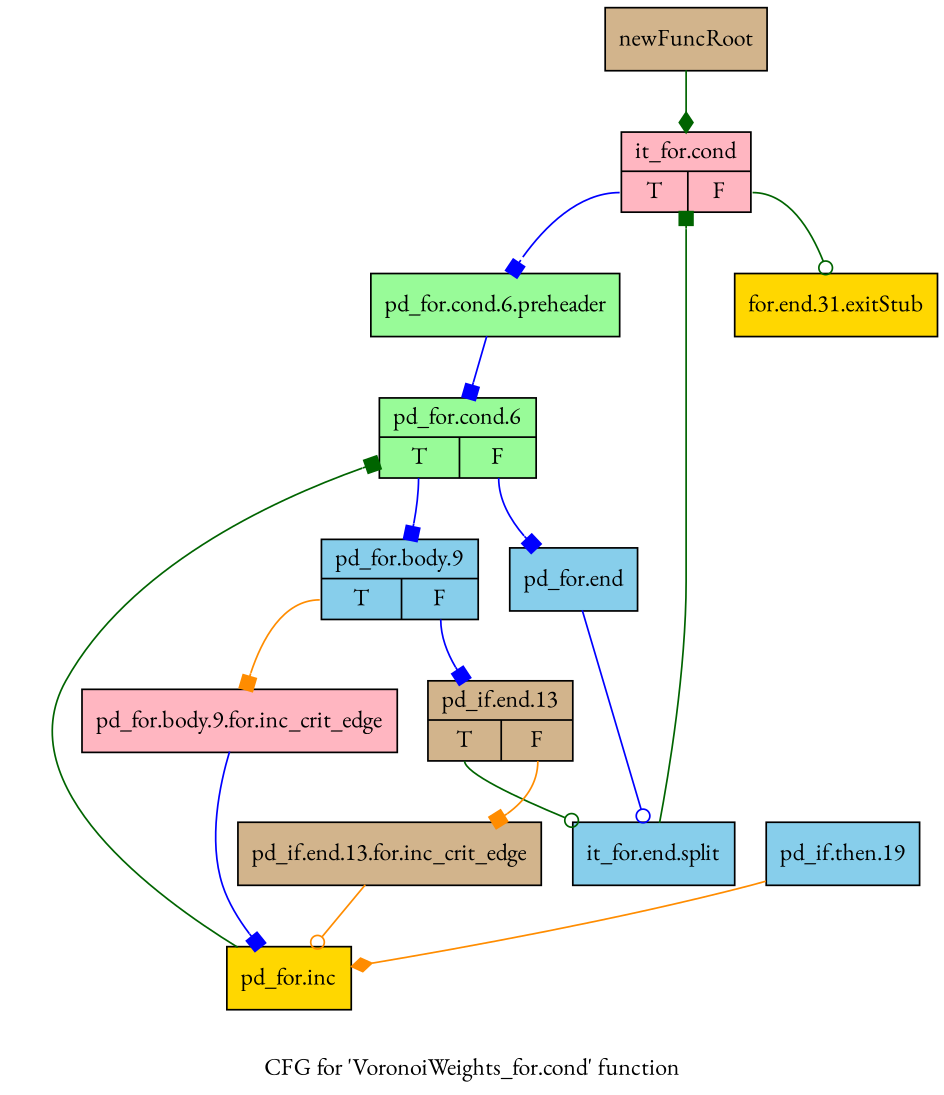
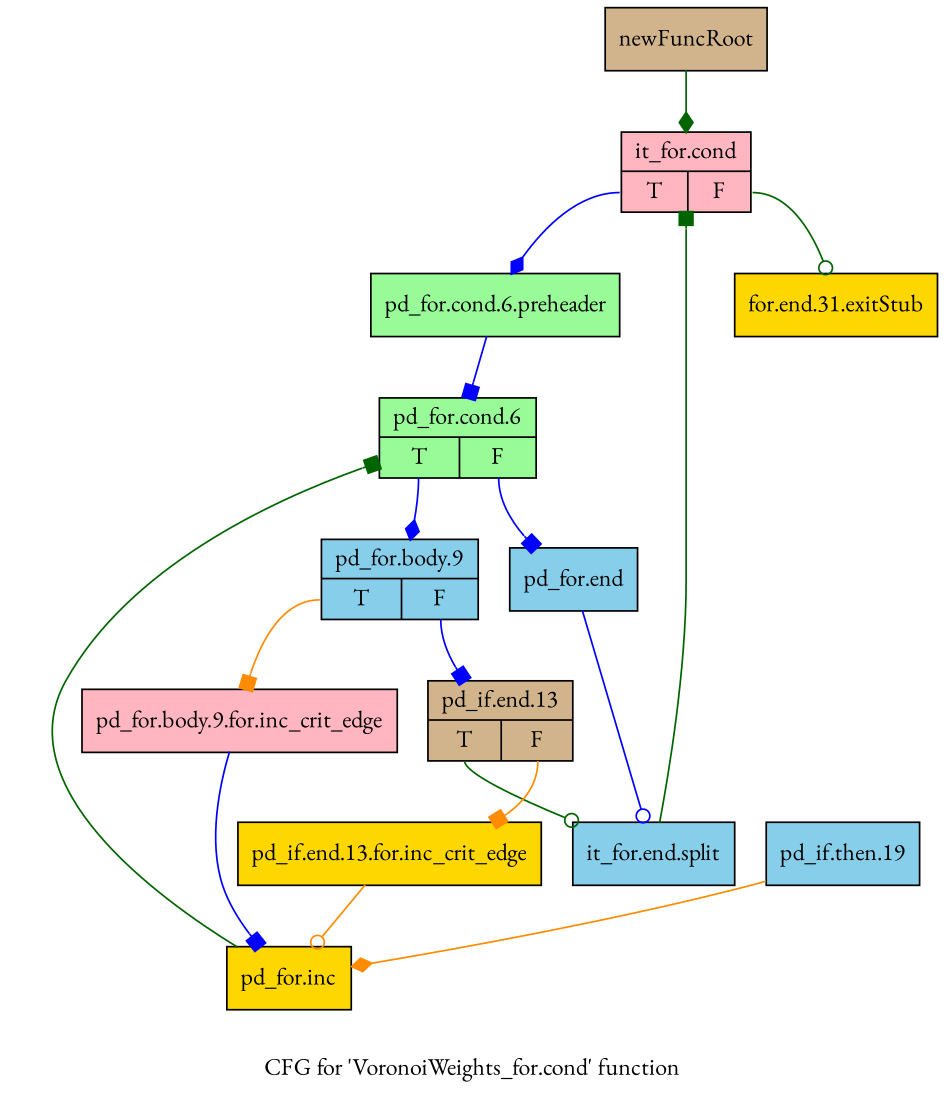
(564, 213) -> (564, 213)
(417, 501) -> (417, 501)
(390, 854) -> (390, 854)
